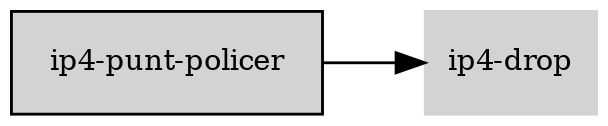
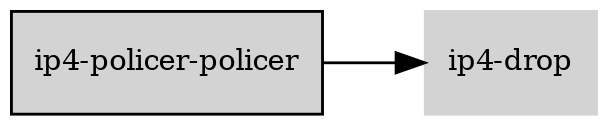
(167, 63) -> (167, 63)
